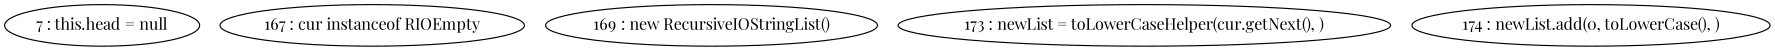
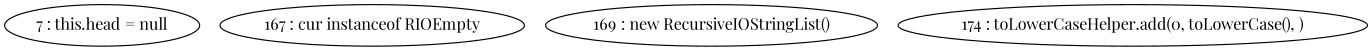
(1144, 25) -> none
(1591, 25) -> (1133, 25)
